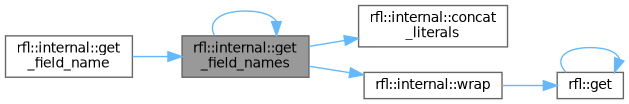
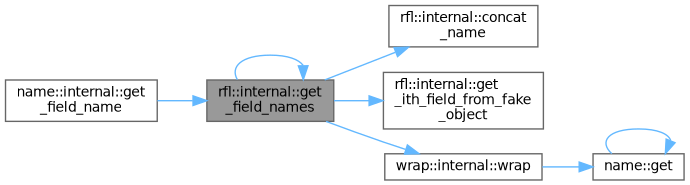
(433, 26) -> (463, 26)
(69, 57) -> (81, 101)
(433, 86) -> (463, 167)
(590, 86) -> (639, 167)
none -> (463, 101)
